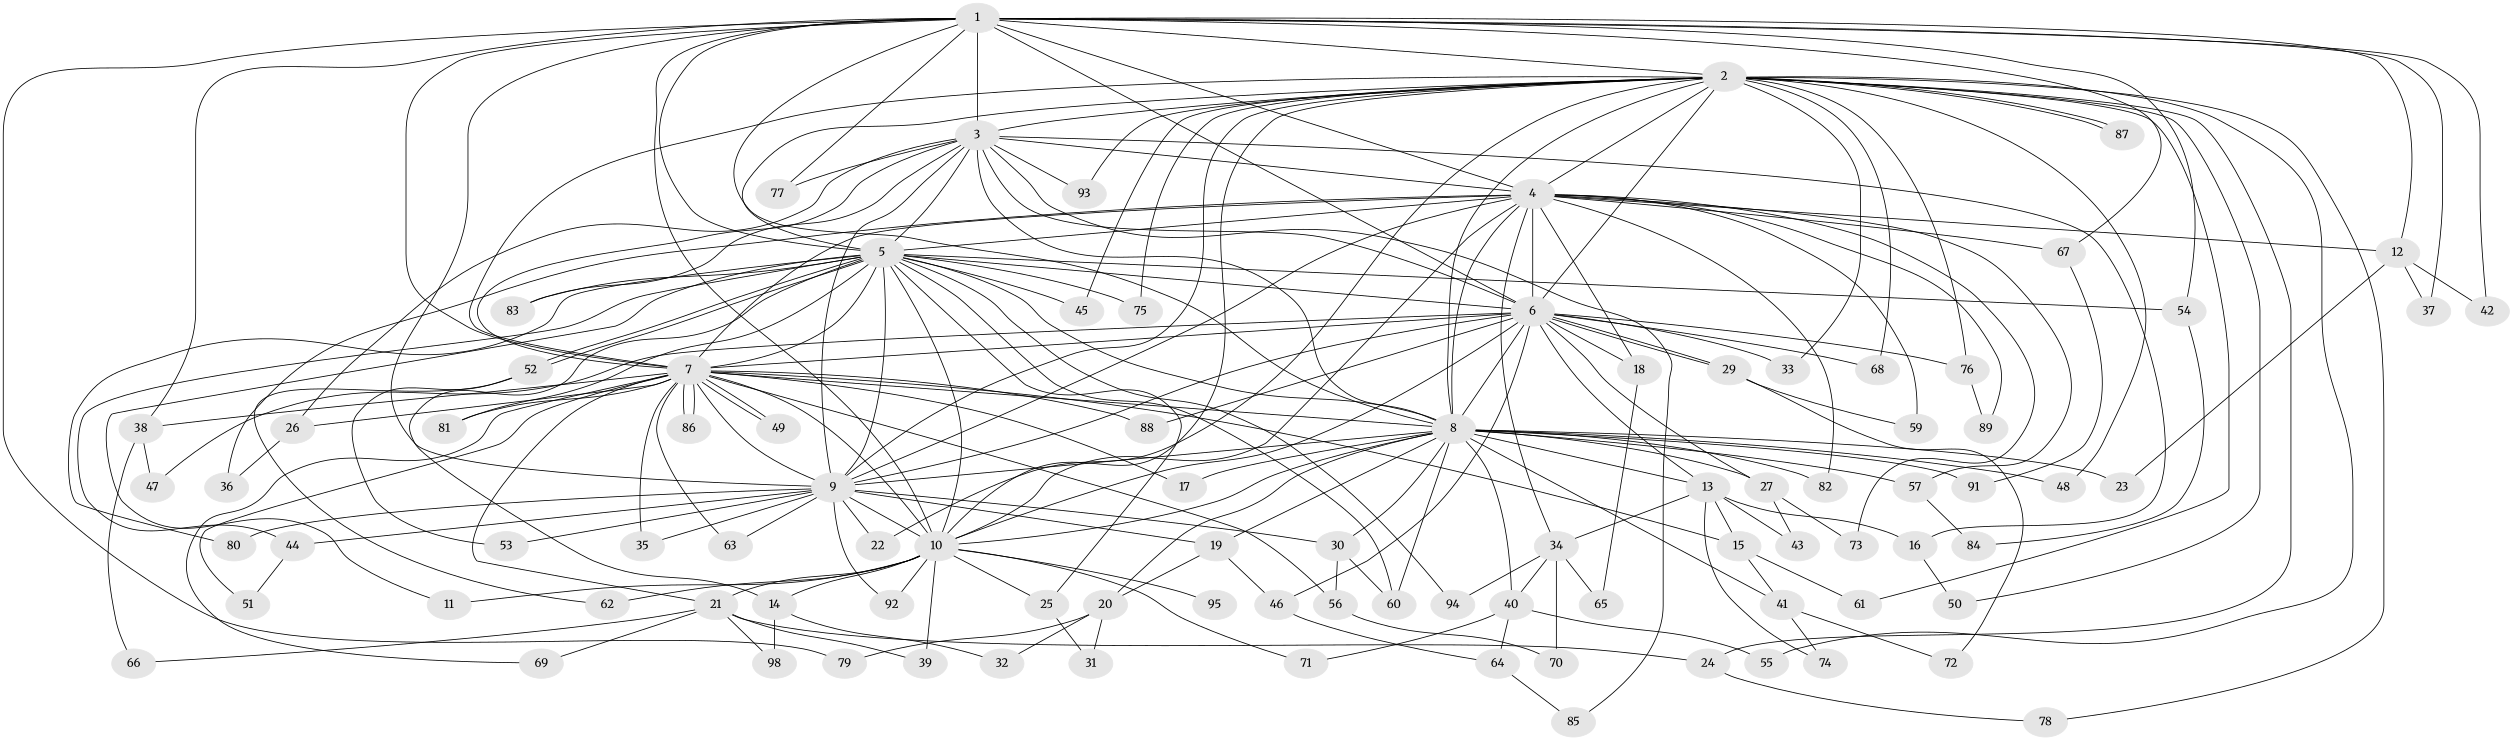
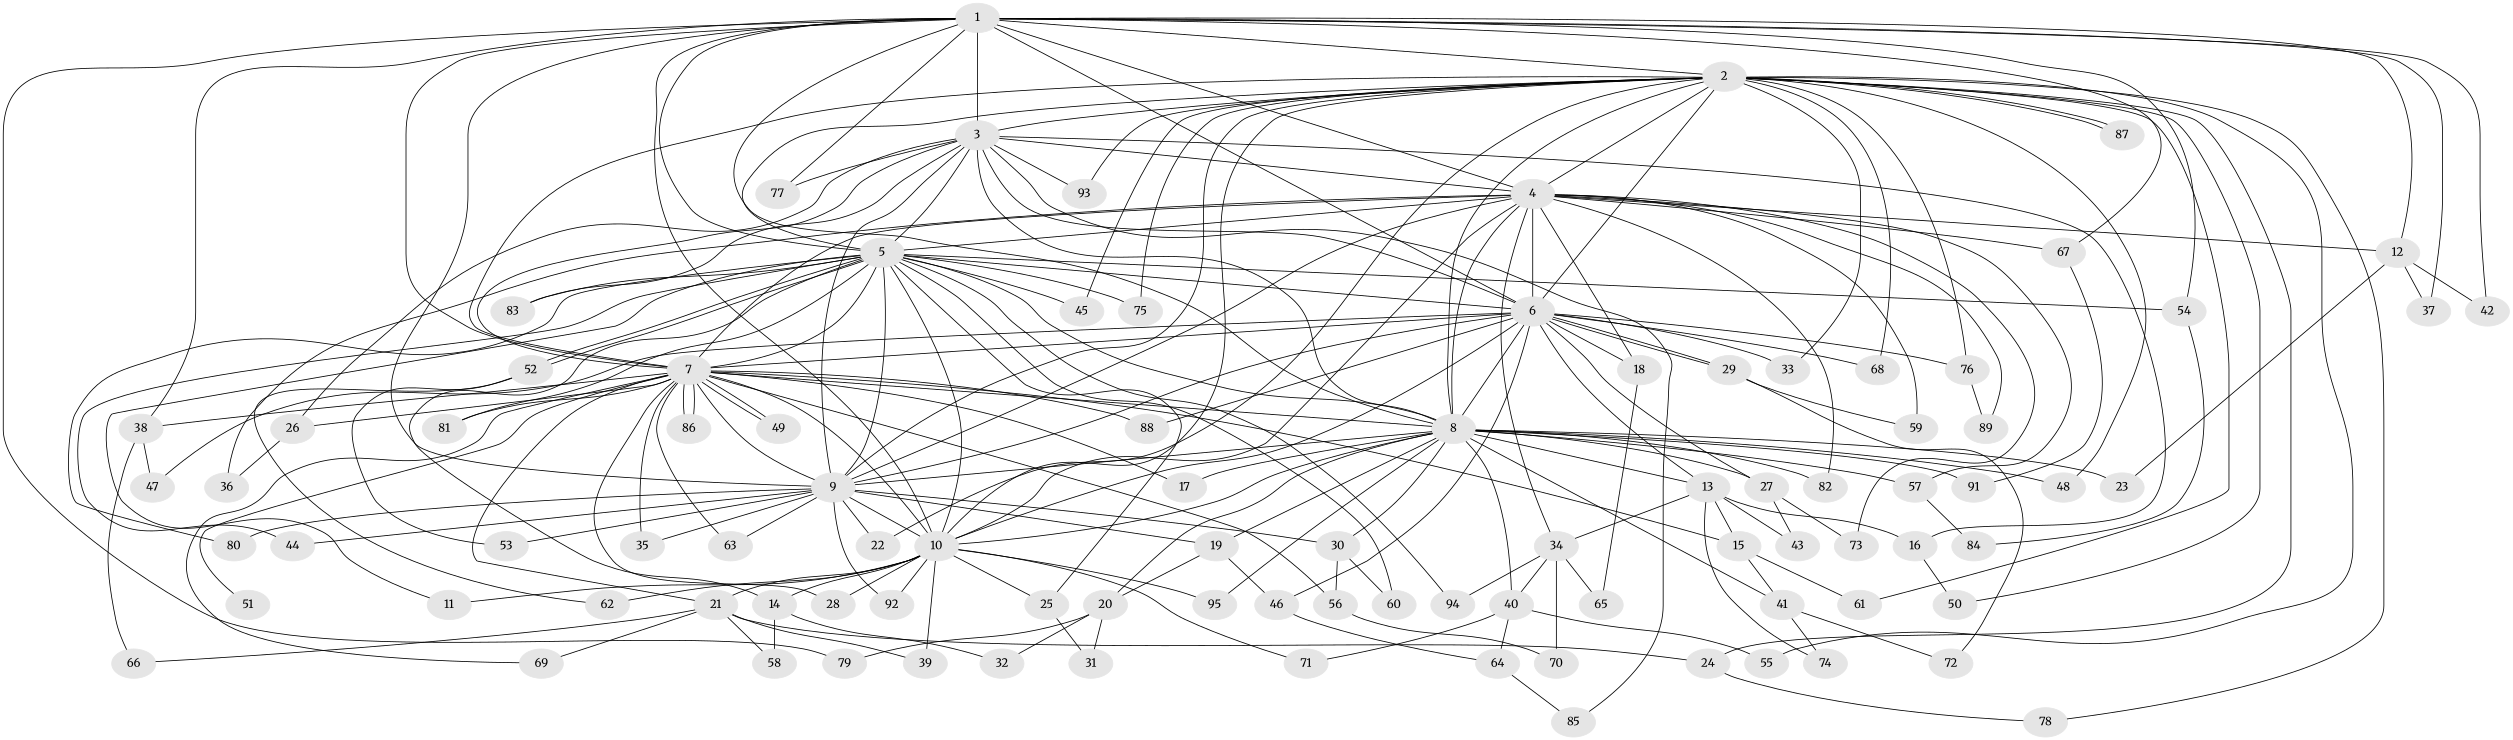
(1428, 506) -> (1332, 515)
(270, 576) -> none
none -> (833, 605)
(775, 664) -> (775, 664)
